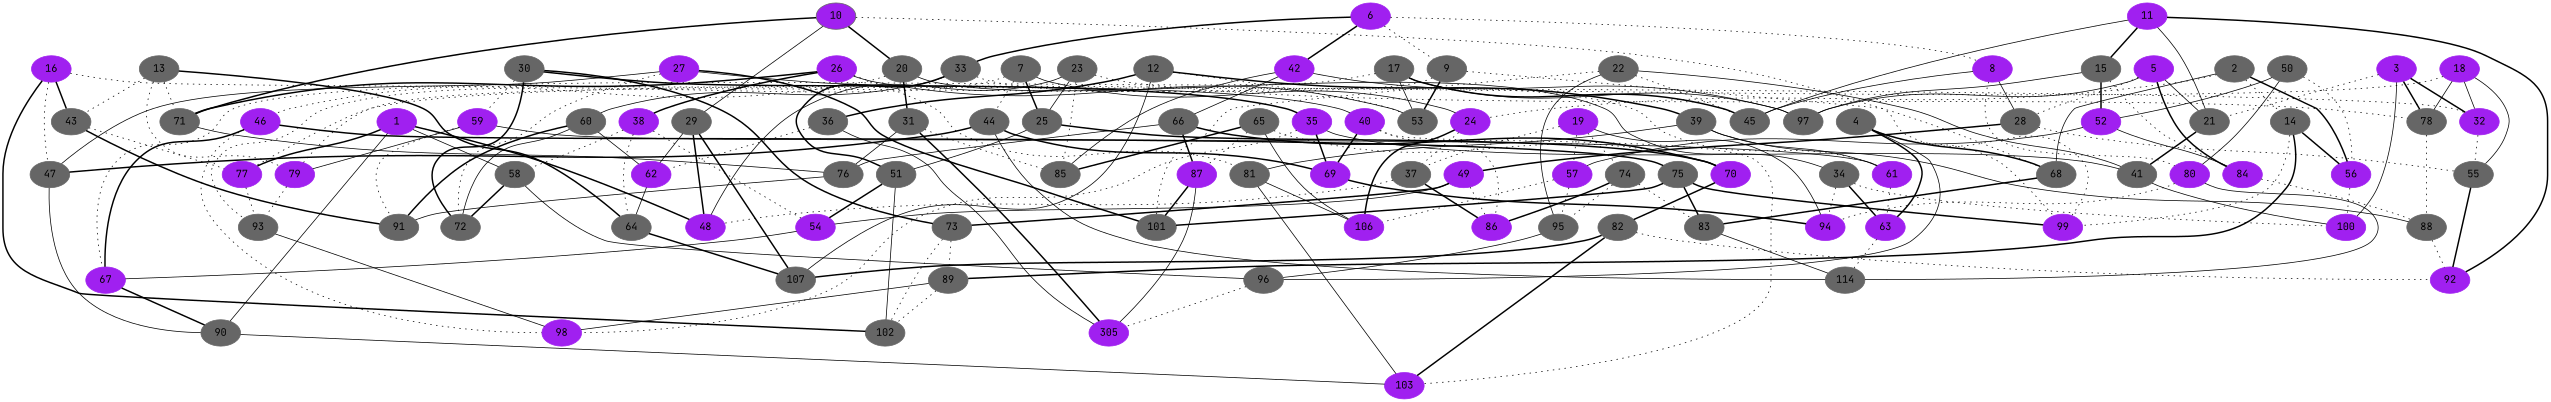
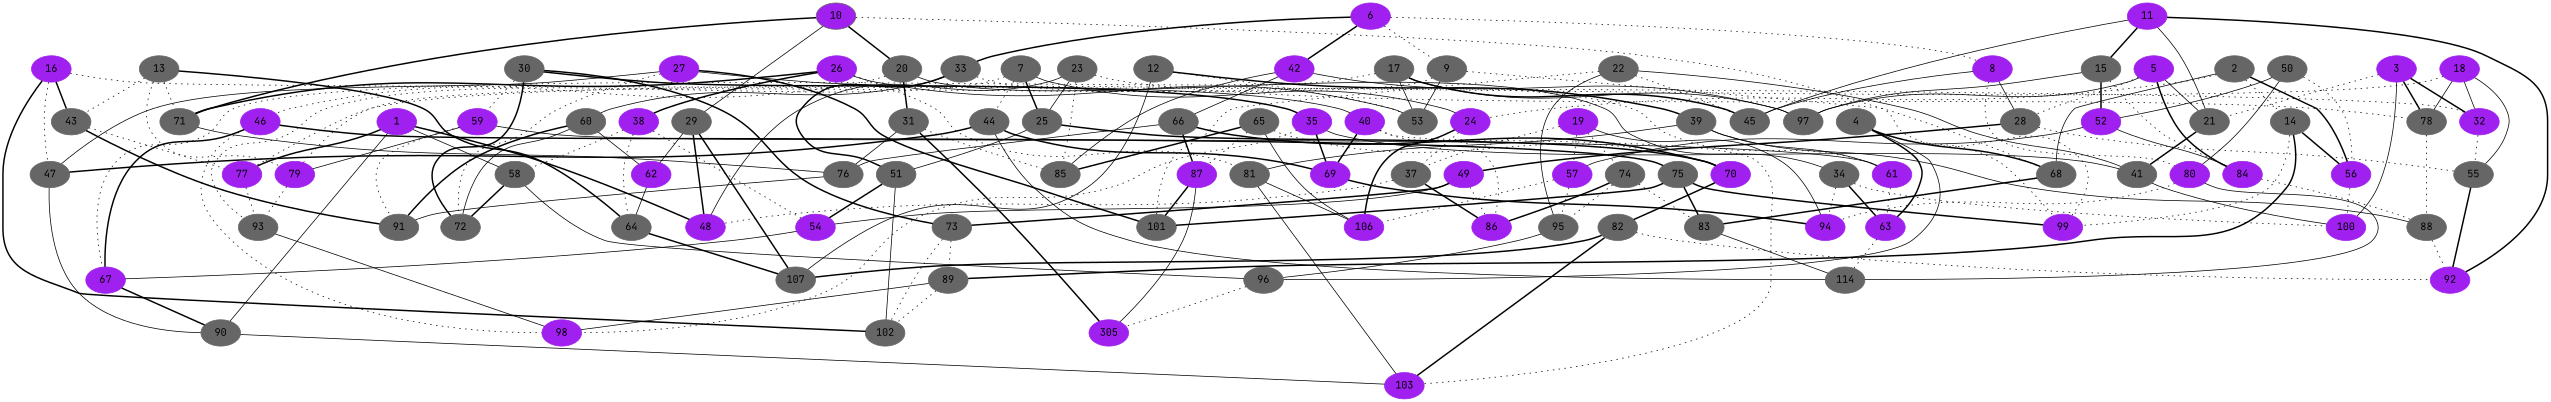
(1433, 95) -> (1433, 95)
(828, 122) -> none
